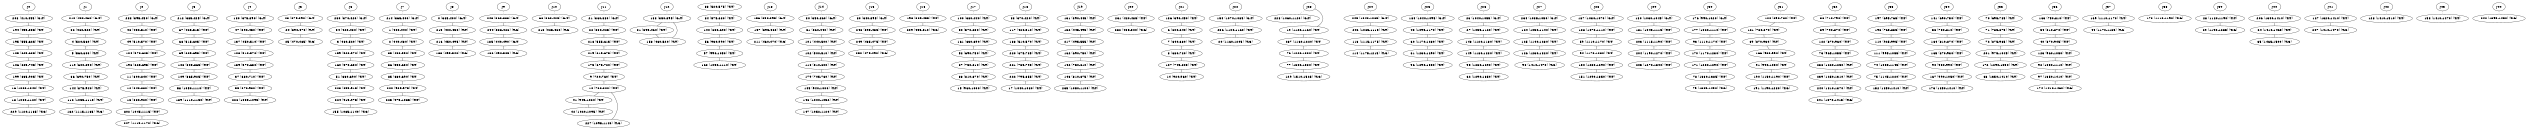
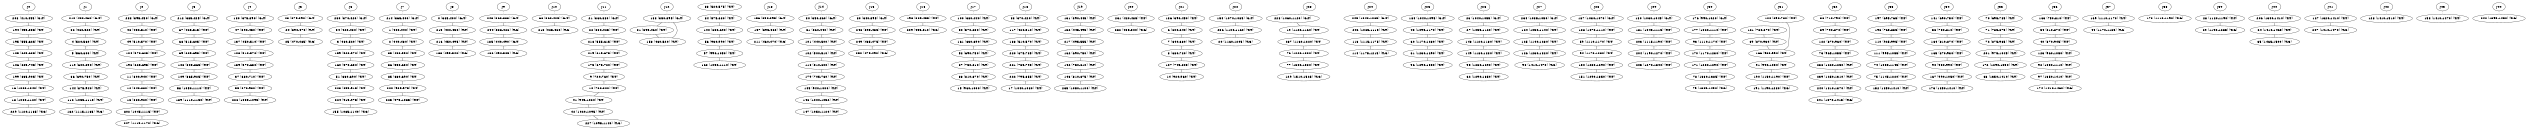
(1323, 17) -> (1298, 24)
(1772, 24) -> (1789, 37)
(142, 77) -> (142, 77)
(618, 106) -> (596, 118)
